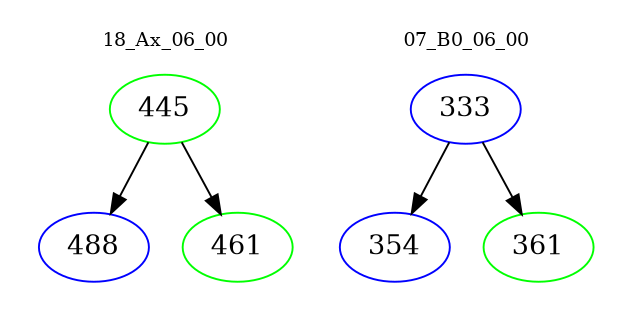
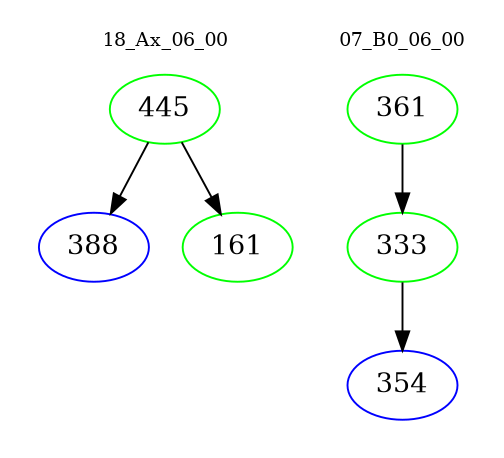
(466, 109) -> (402, 247)
(498, 170) -> (402, 169)
(94, 247) -> (94, 247)
(238, 247) -> (238, 247)
